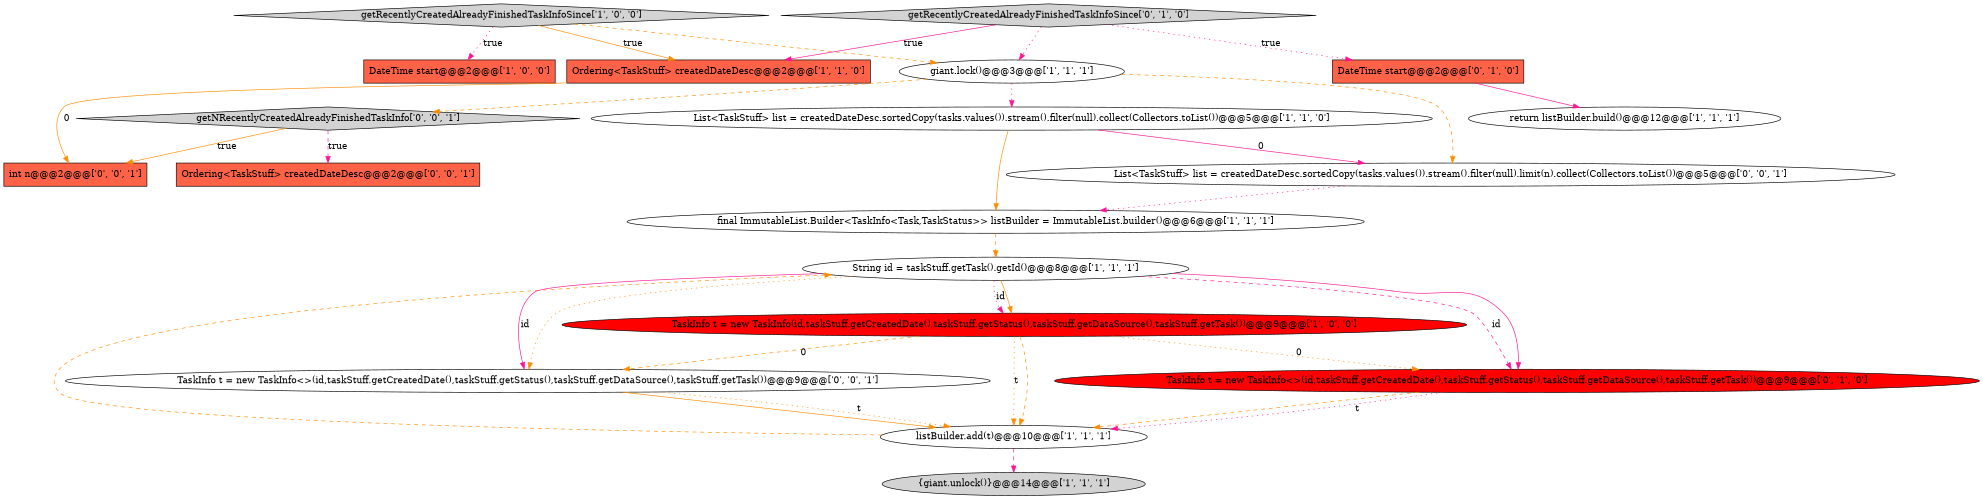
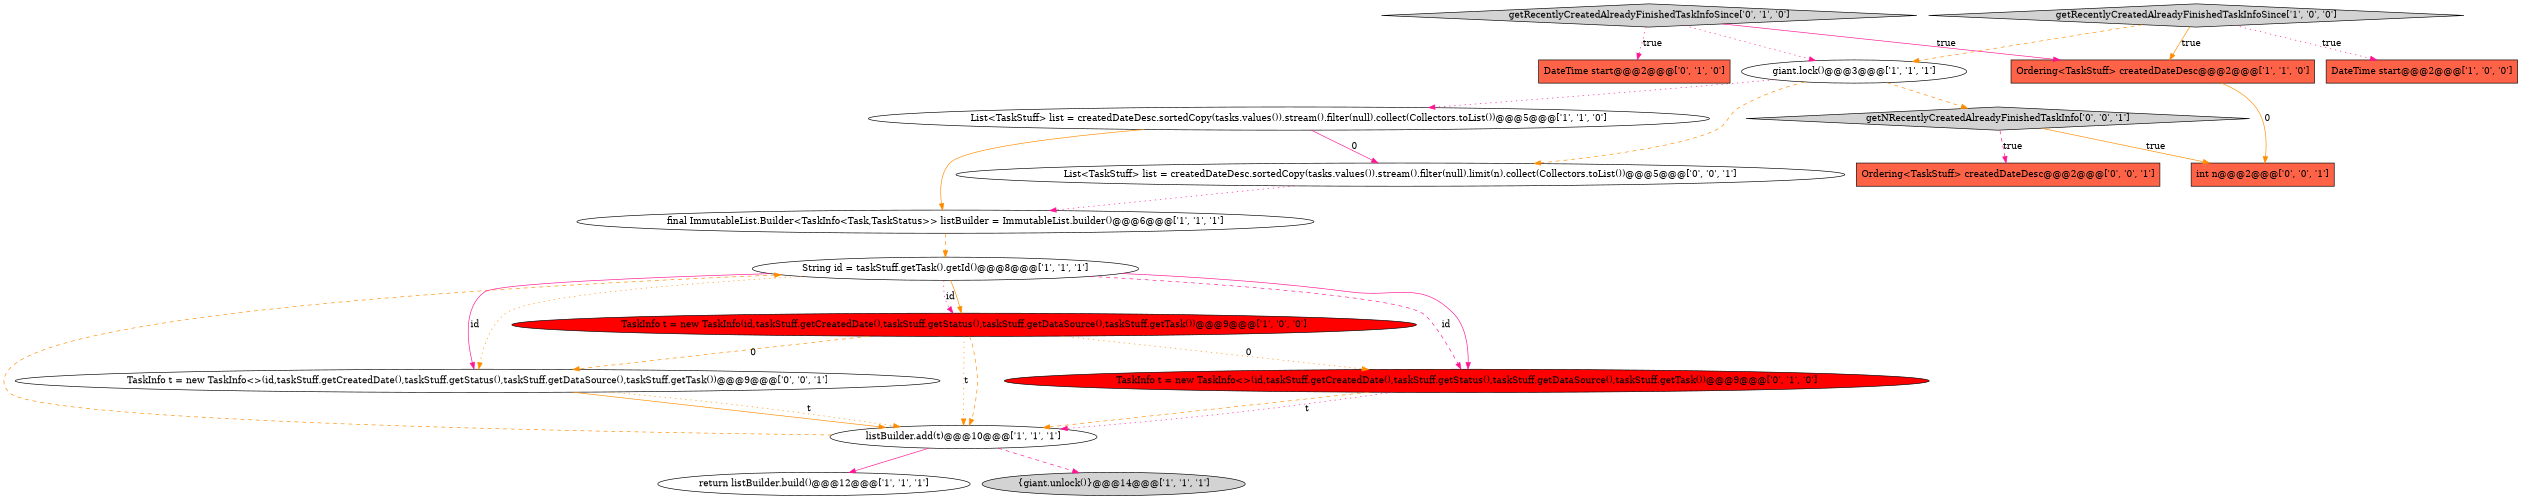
(1524, 95) -> (892, 459)
